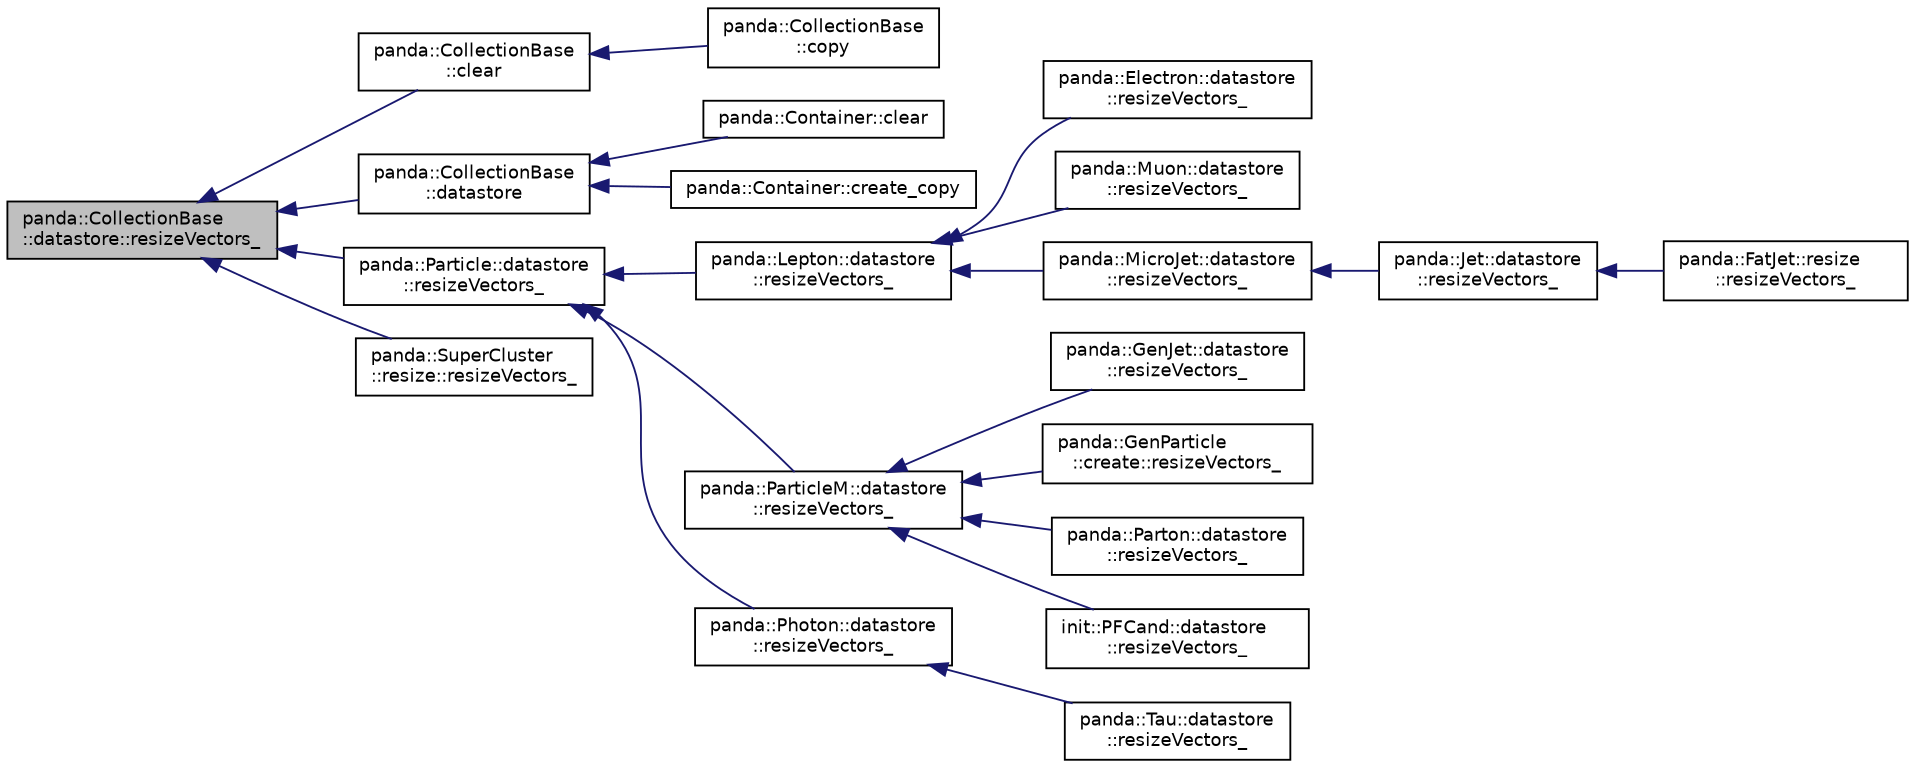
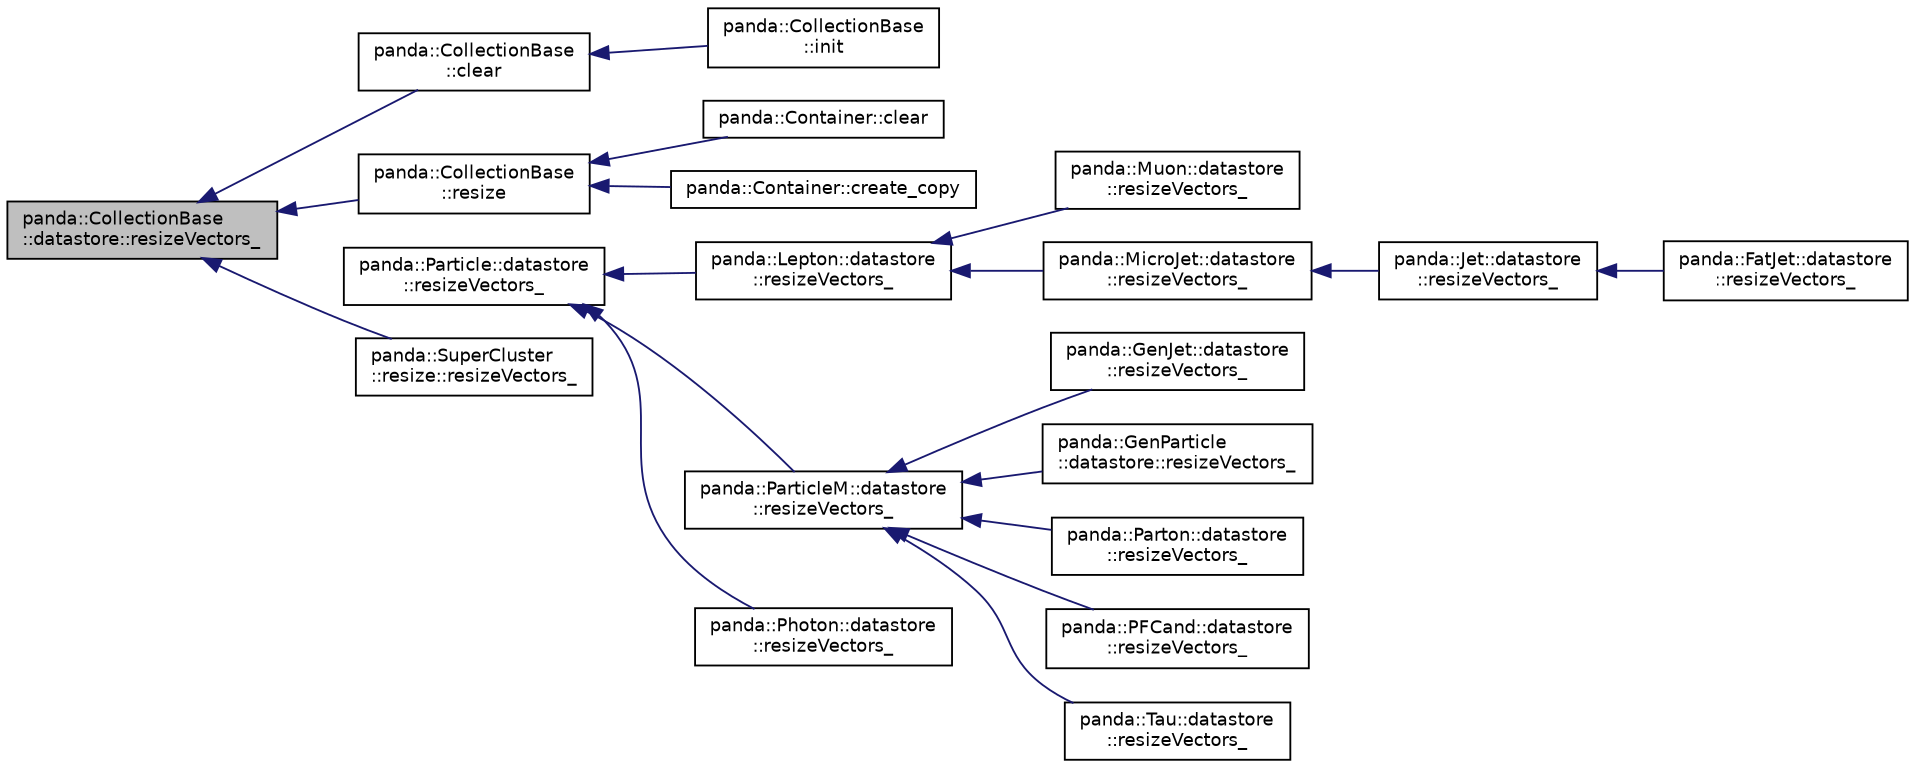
(824, 38) -> (824, 38)
(1178, 90) -> none
(474, 184) -> (474, 184)
(320, 255) -> none
(1786, 271) -> (1786, 271)
(1178, 454) -> (1178, 454)
(1178, 639) -> (1178, 639)
(1010, 686) -> (995, 614)
